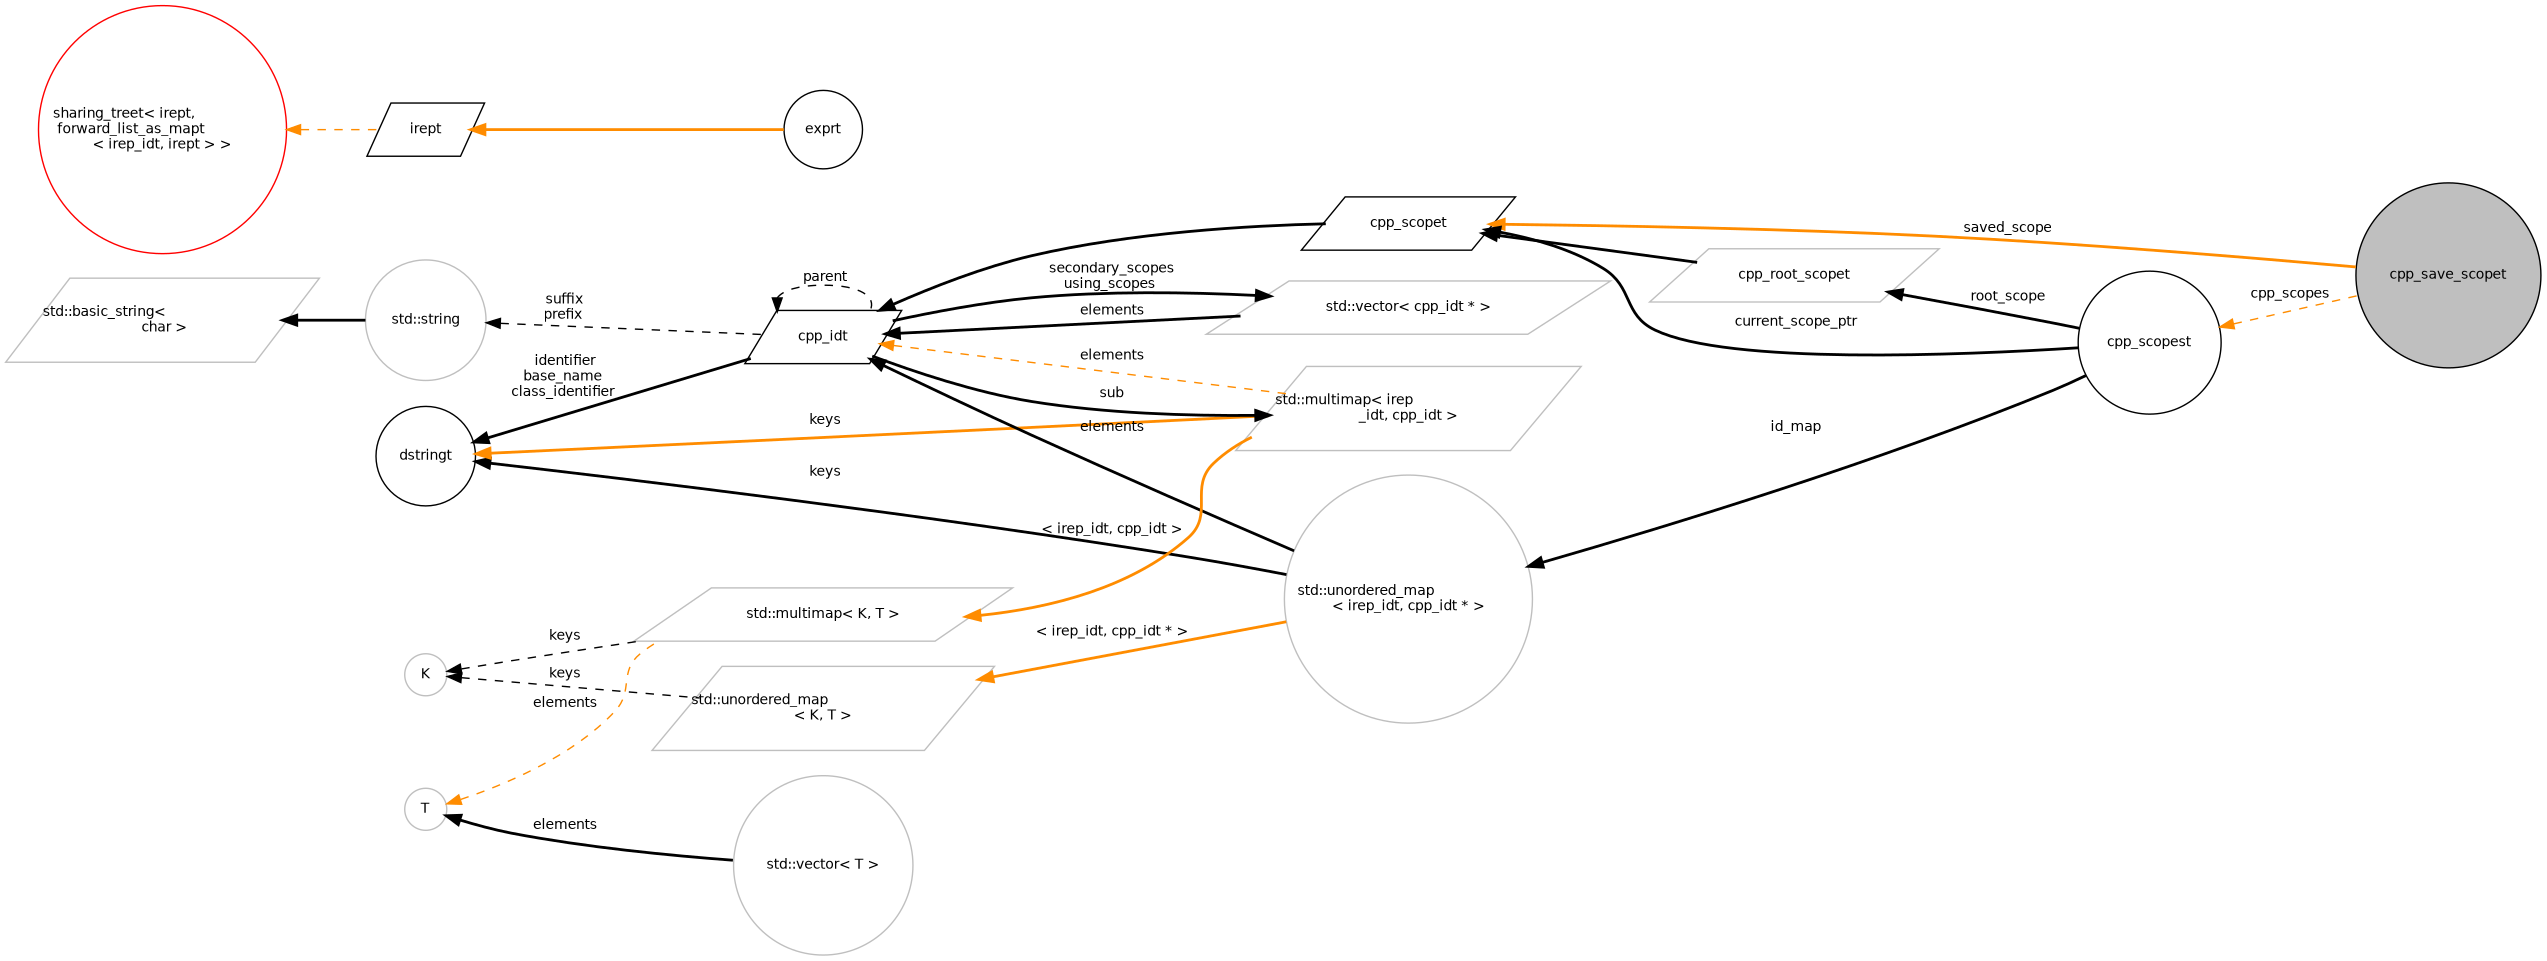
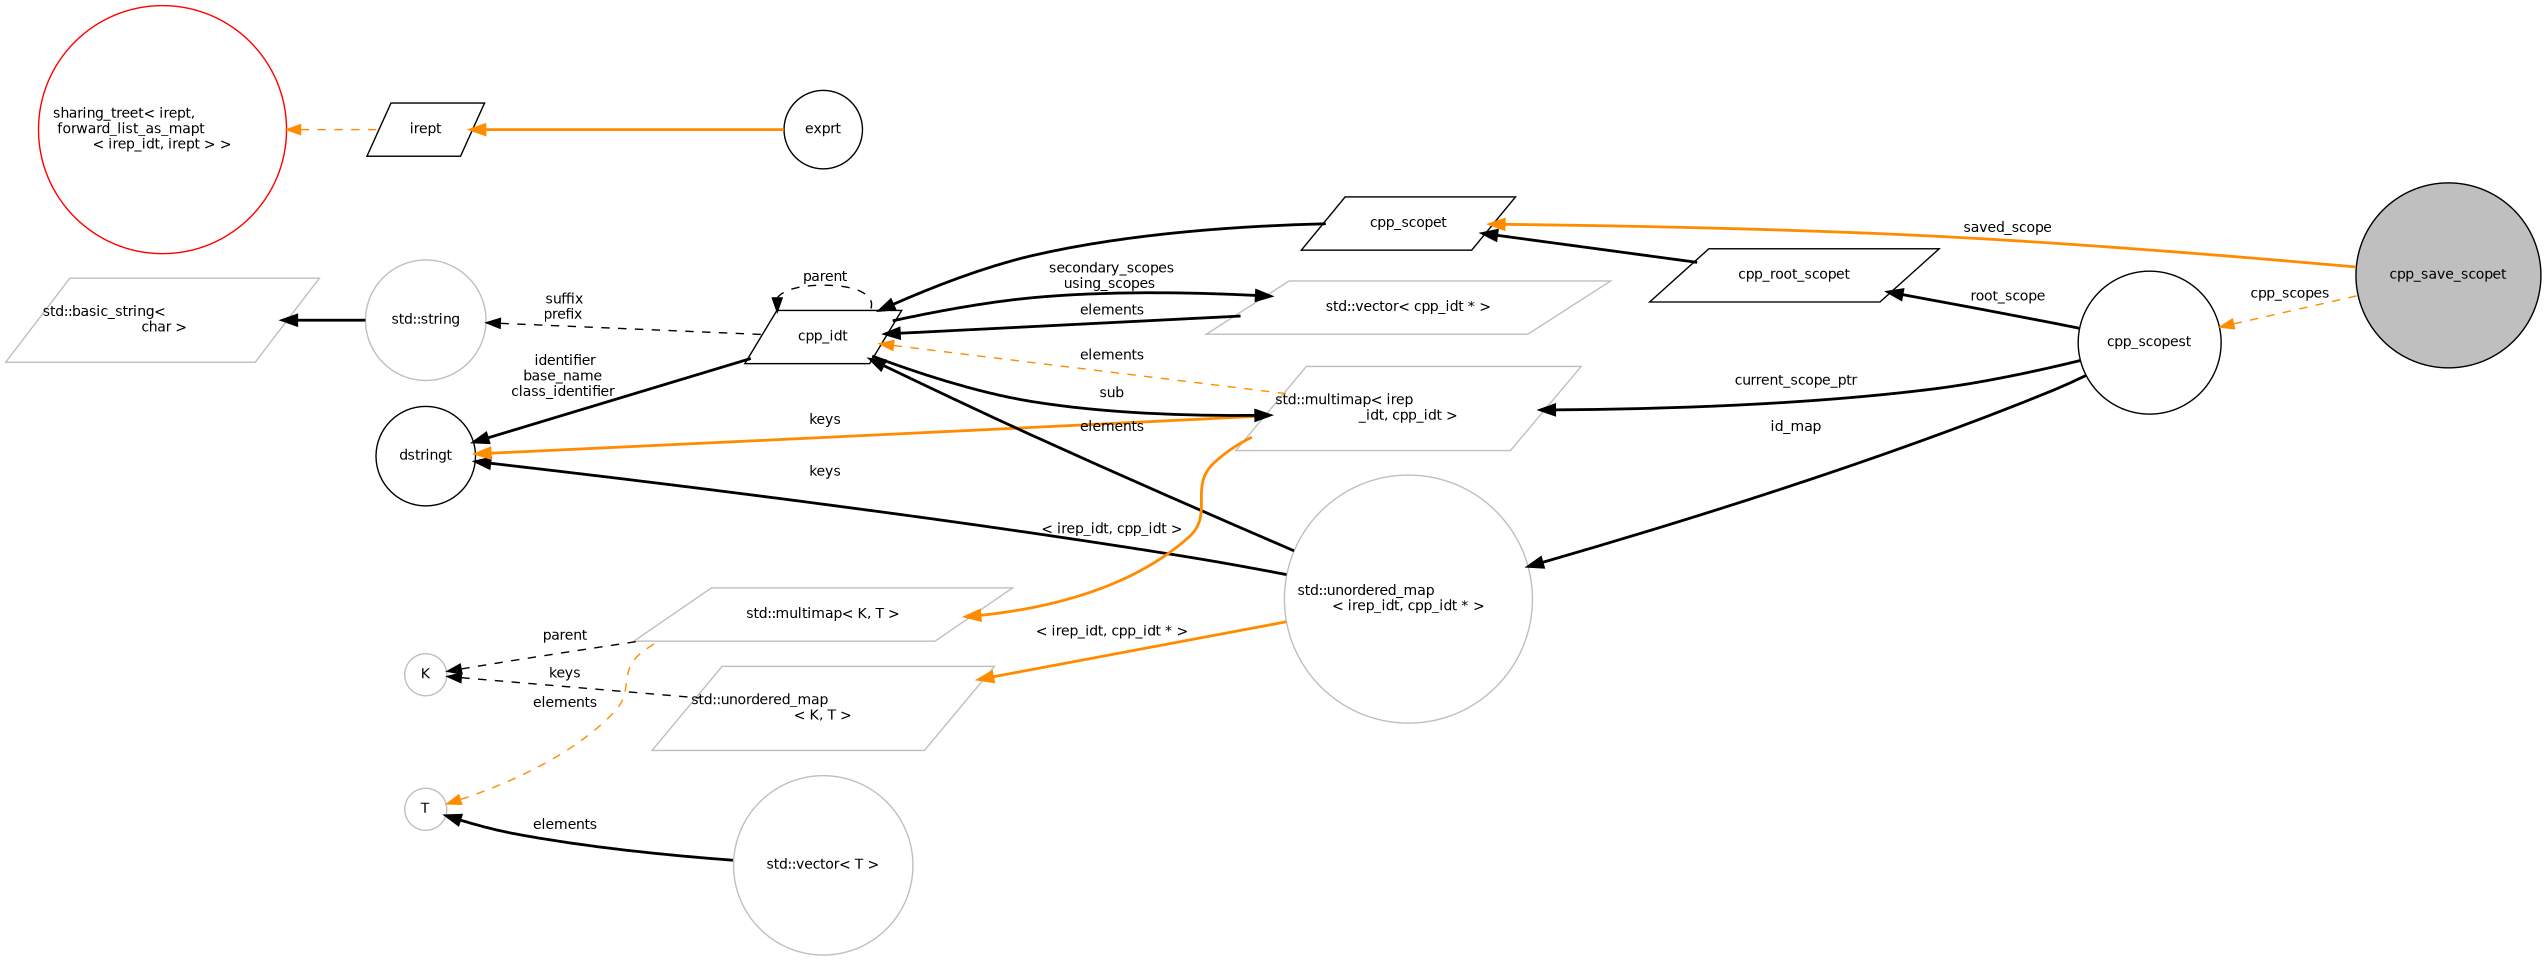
(1794, 275) -> (1794, 275)
(1769, 351) -> (1819, 400)
(563, 636) -> (563, 636)
